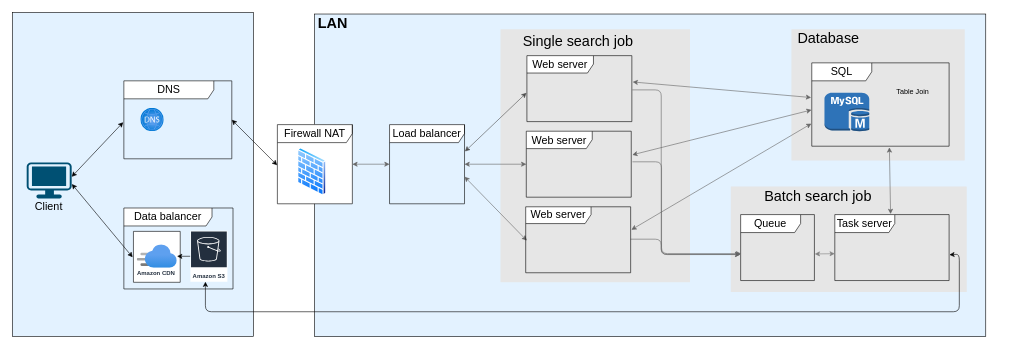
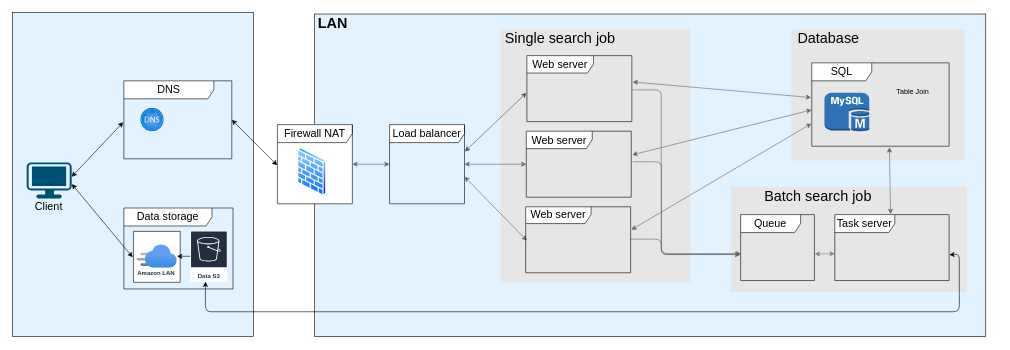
(578, 42) -> (560, 39)
(168, 217) -> (168, 217)
(156, 271) -> (156, 271)
(209, 276) -> (209, 276)
